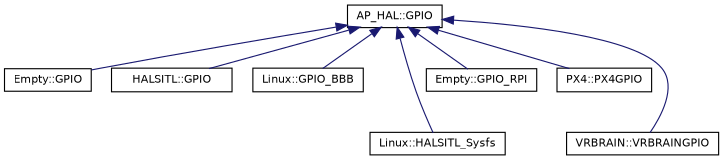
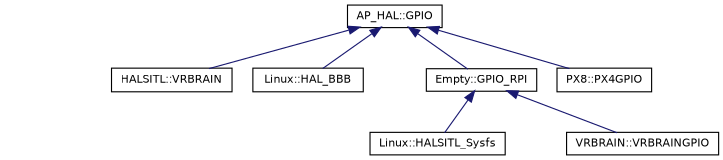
(596, 39) -> (567, 114)
(48, 80) -> none
(172, 80) -> (172, 80)
(308, 80) -> (308, 80)
(604, 80) -> (604, 80)
(414, 86) -> (456, 116)
